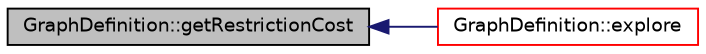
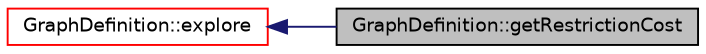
(413, 27) -> (312, 27)
